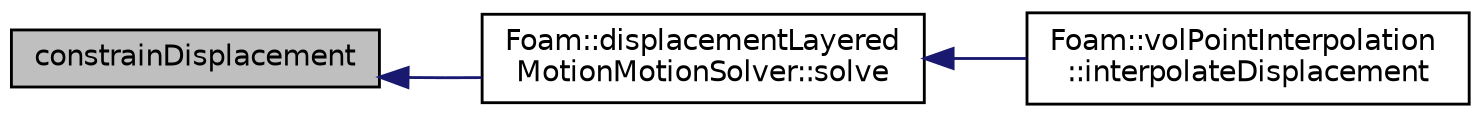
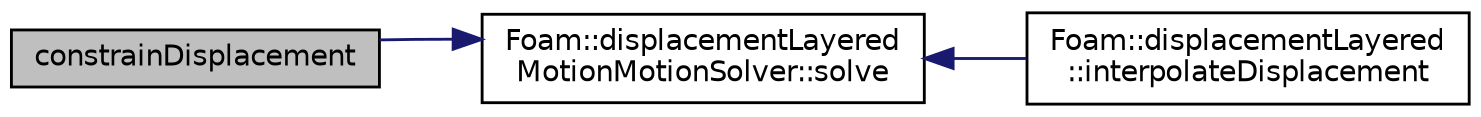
(1248, 58) -> (1248, 58)
(445, 78) -> (416, 39)
